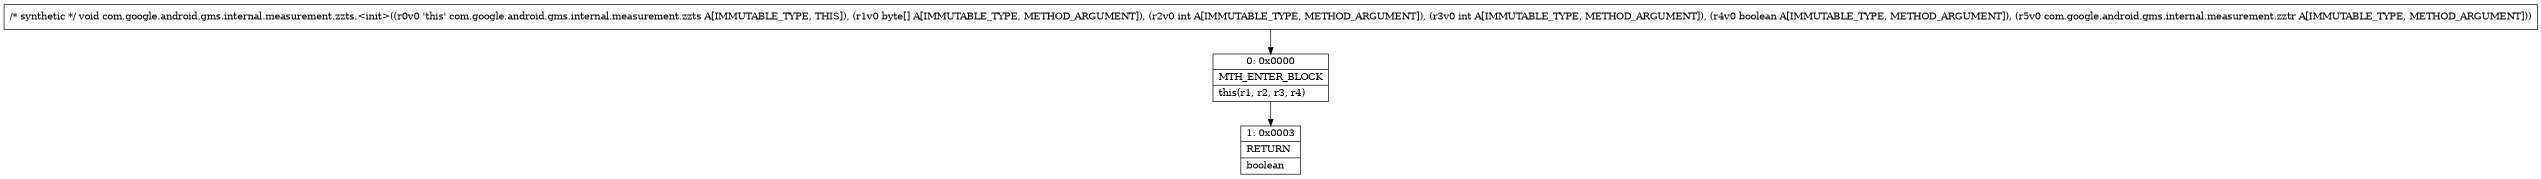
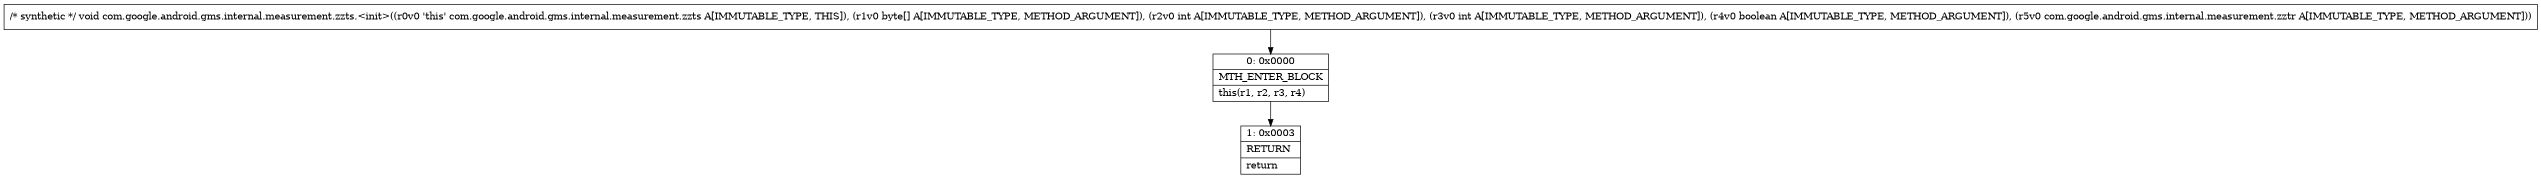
(1265, 166) -> (1262, 166)
